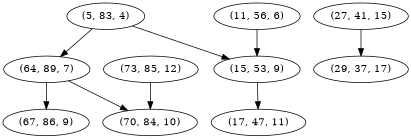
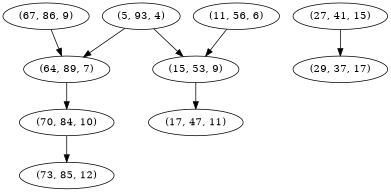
(106, 16) -> (141, 16)
(47, 92) -> (55, 39)
(150, 92) -> (67, 145)
